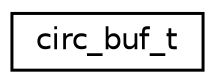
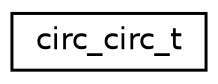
(108, 42) -> (109, 42)
